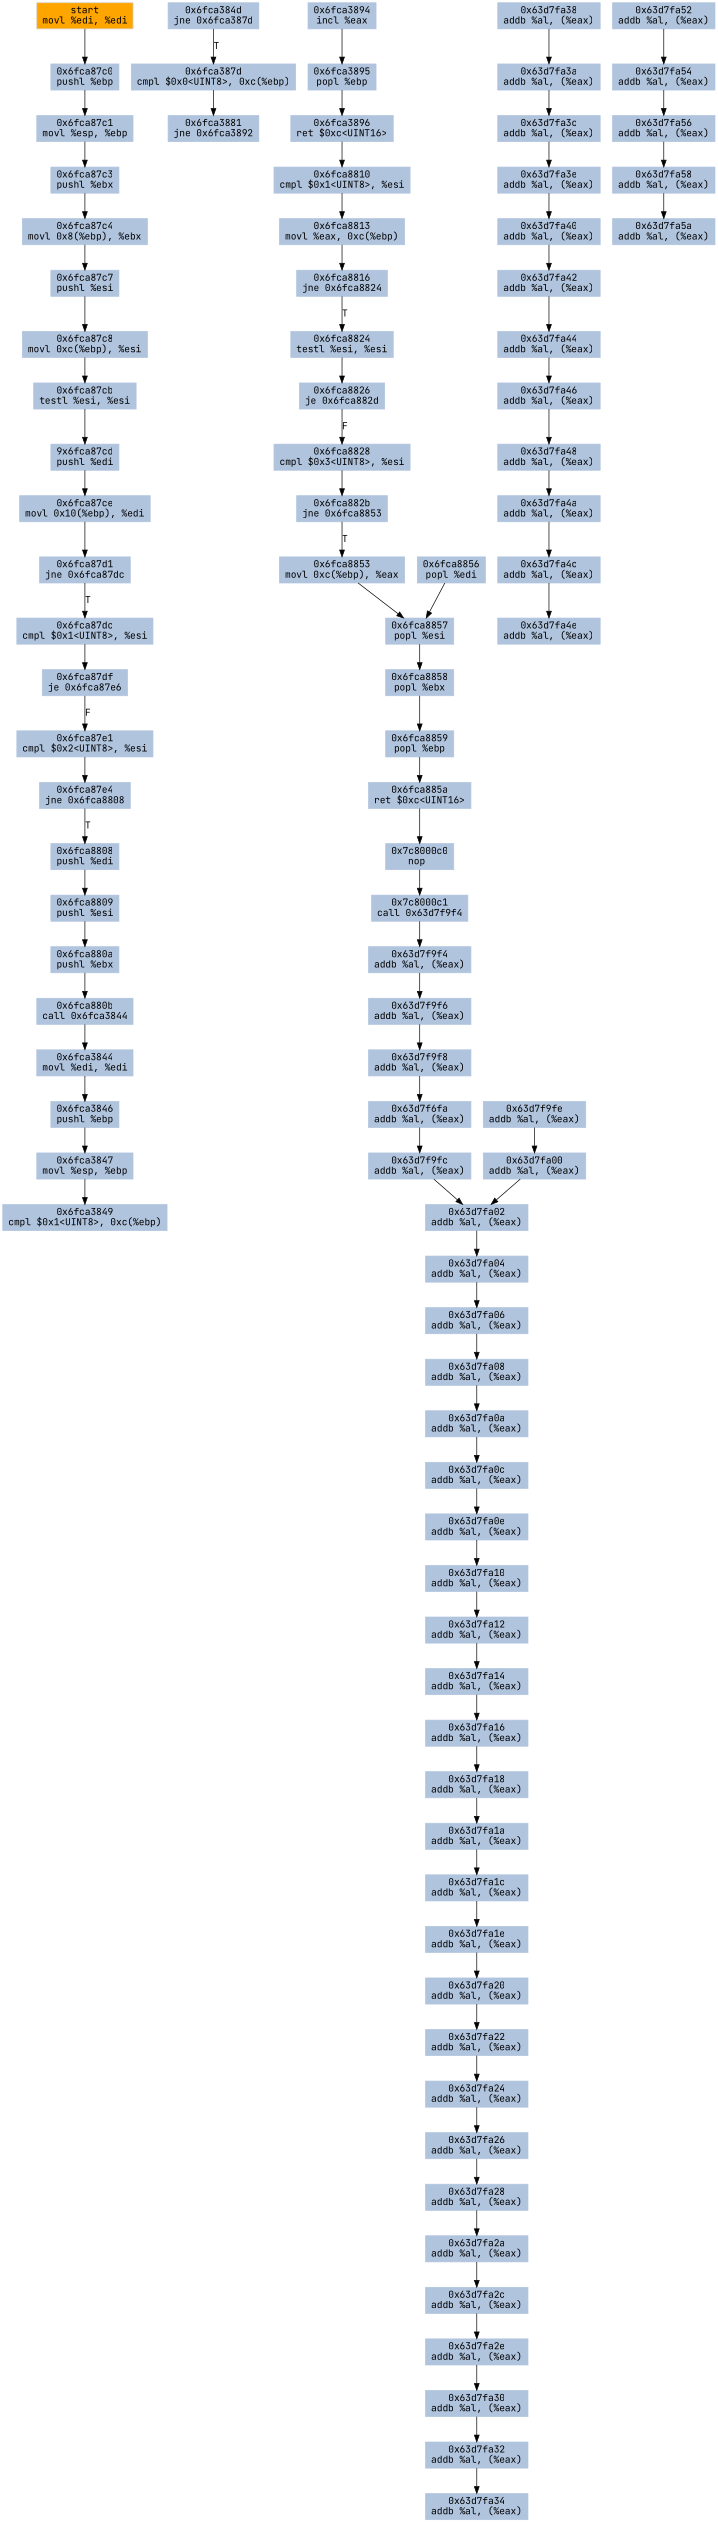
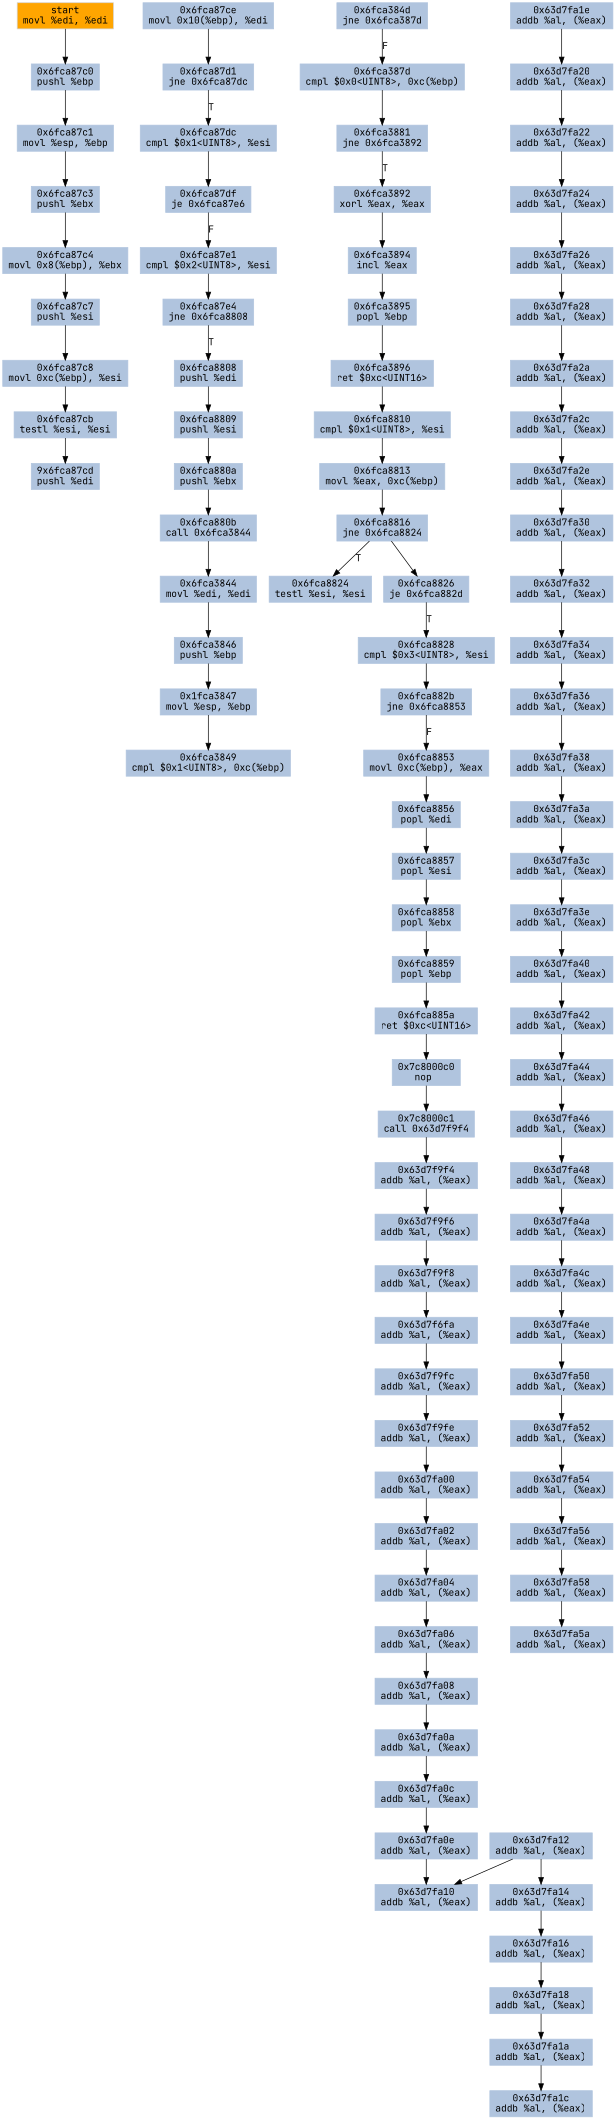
(217, 46) -> (385, 46)
none -> (382, 199)
(342, 367) -> (402, 556)
(345, 427) -> (429, 620)
(85, 479) -> none
(345, 539) -> (429, 733)
(378, 598) -> (426, 785)
none -> (562, 702)
(85, 1166) -> (208, 702)
(446, 1189) -> (426, 1404)
none -> (562, 1382)
(477, 1601) -> (487, 1870)
(477, 1910) -> none
